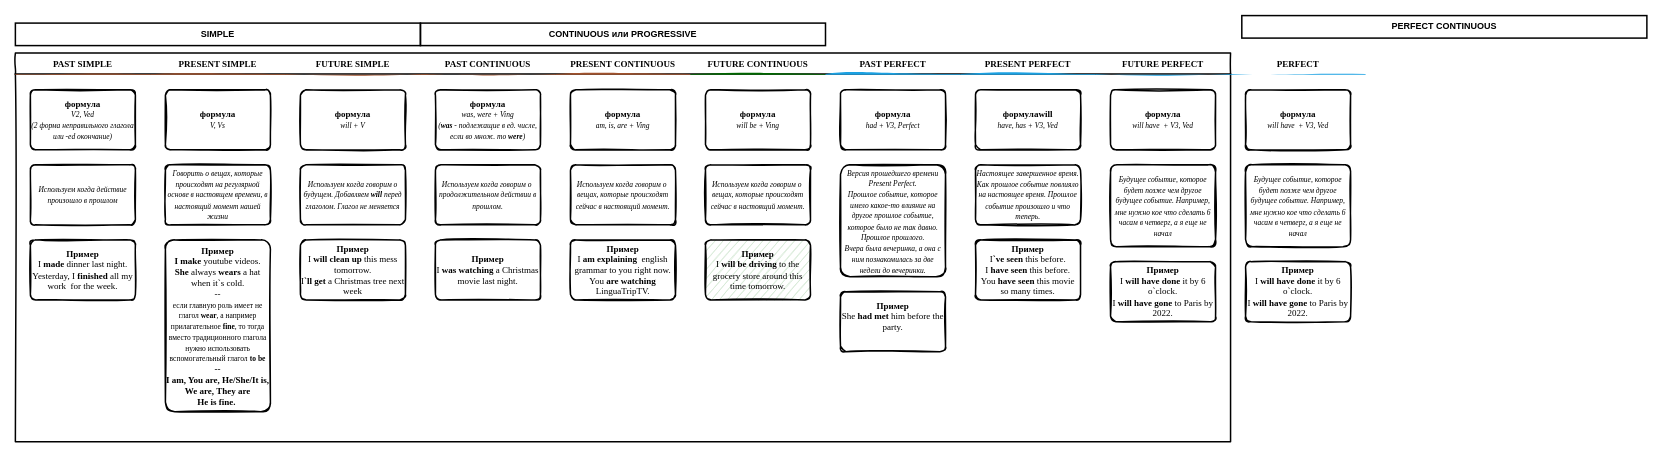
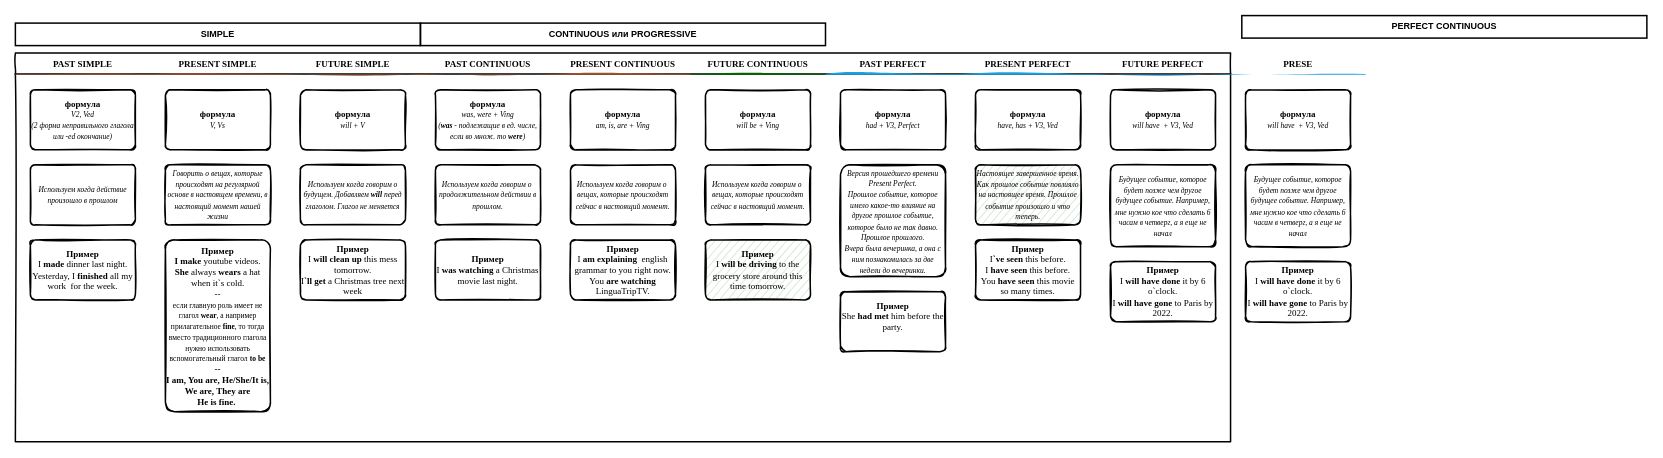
(1298, 64) -> (1298, 64)
(1028, 120) -> (1028, 120)
(1028, 195) -> (1028, 195)
